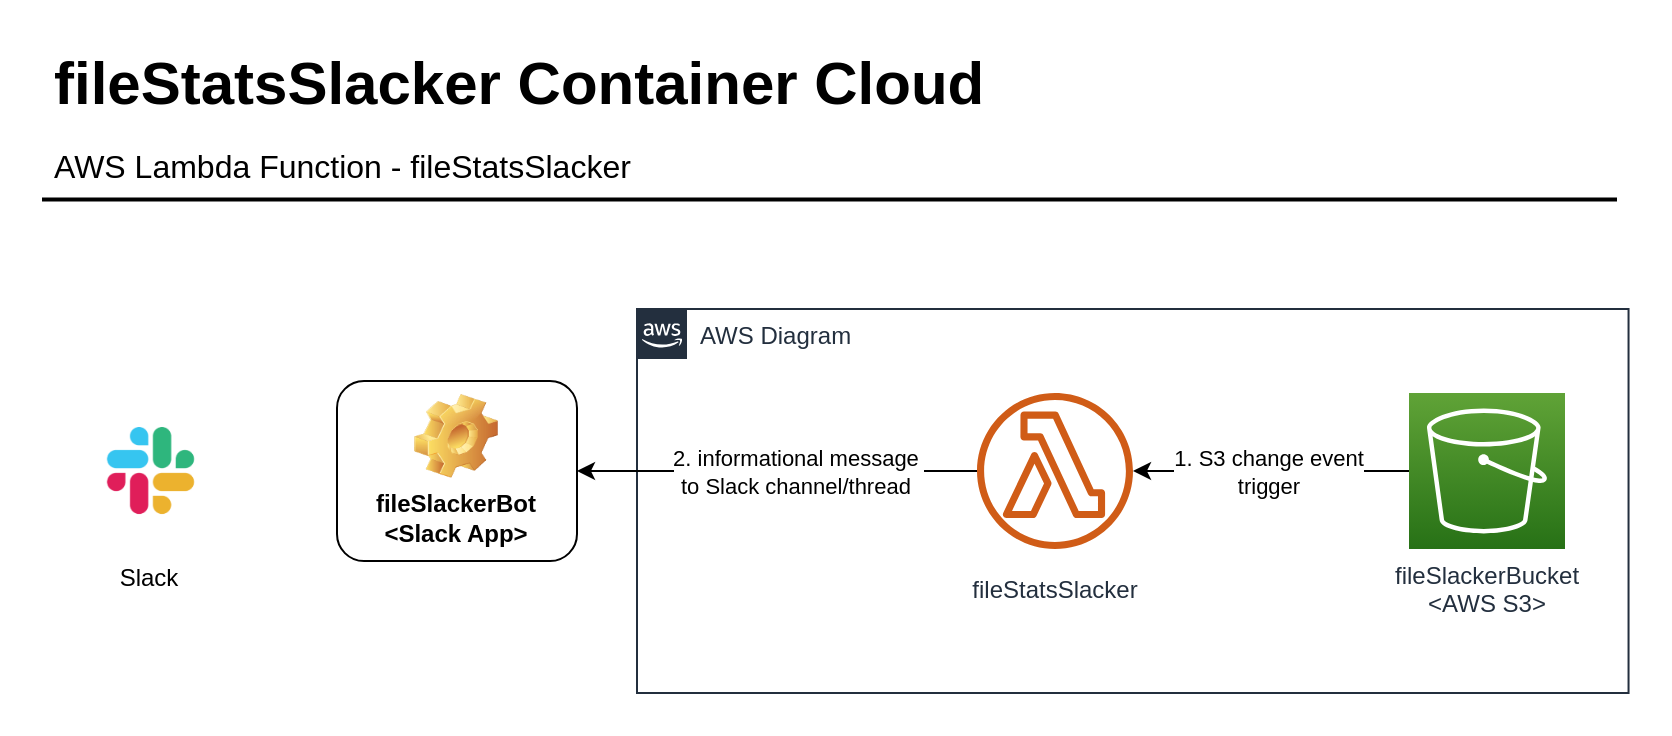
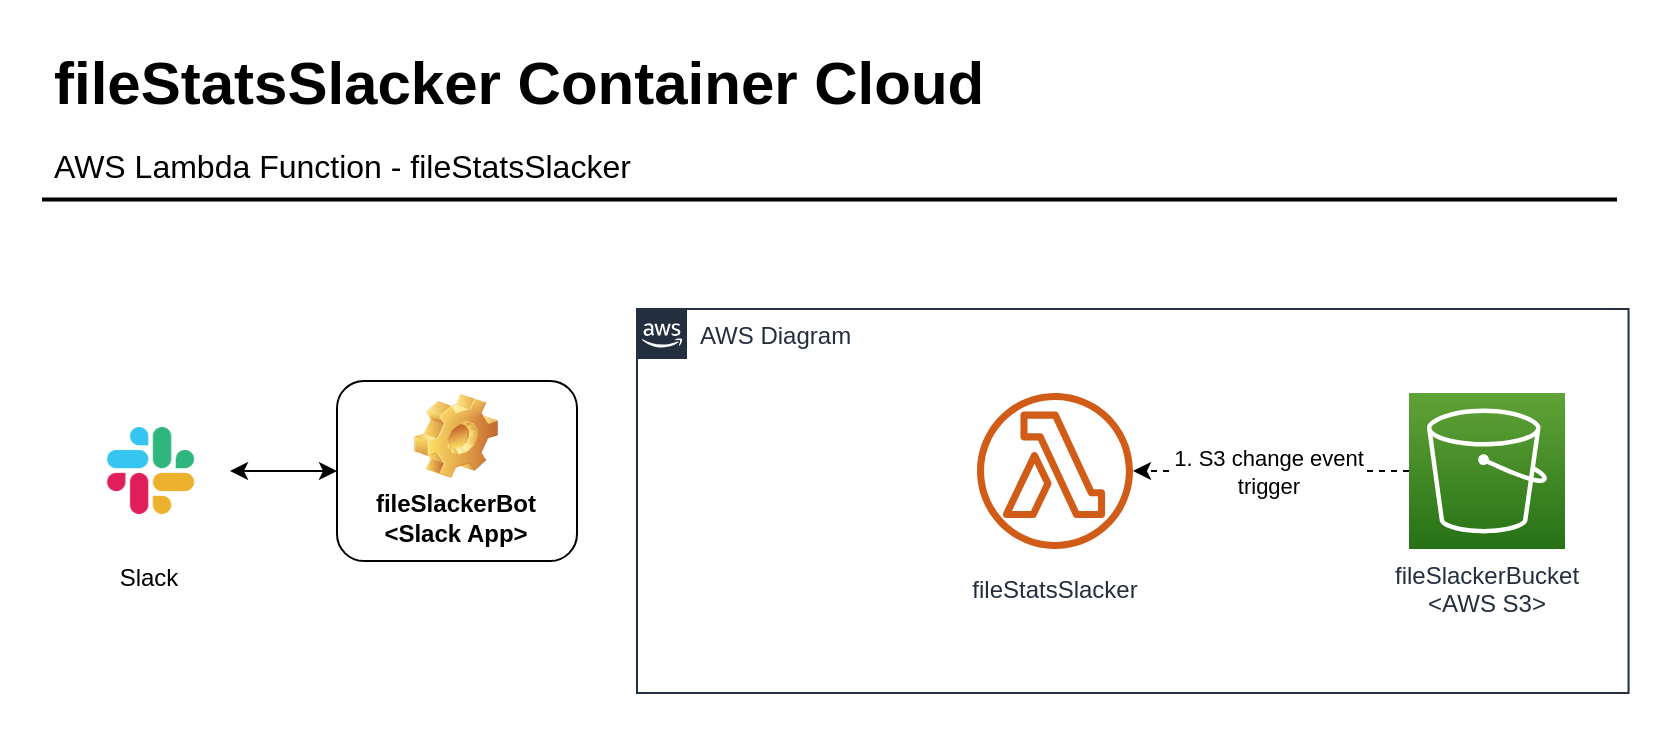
none -> (283, 471)
(633, 471) -> none
(1383, 471) -> (1383, 471)
